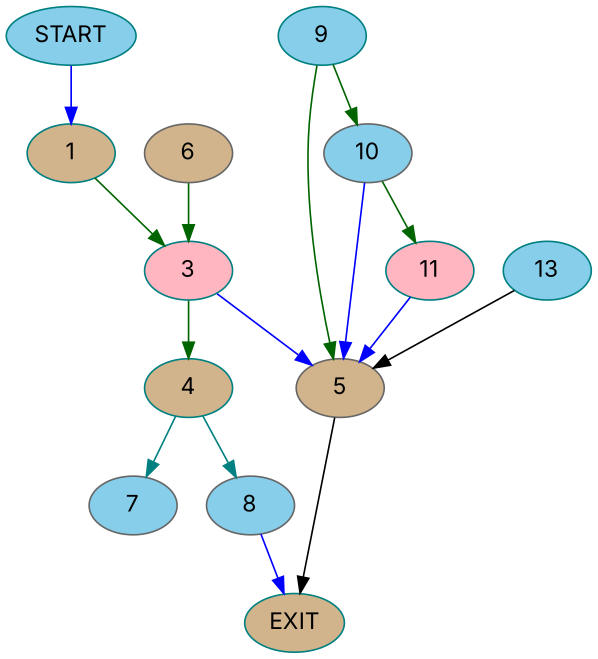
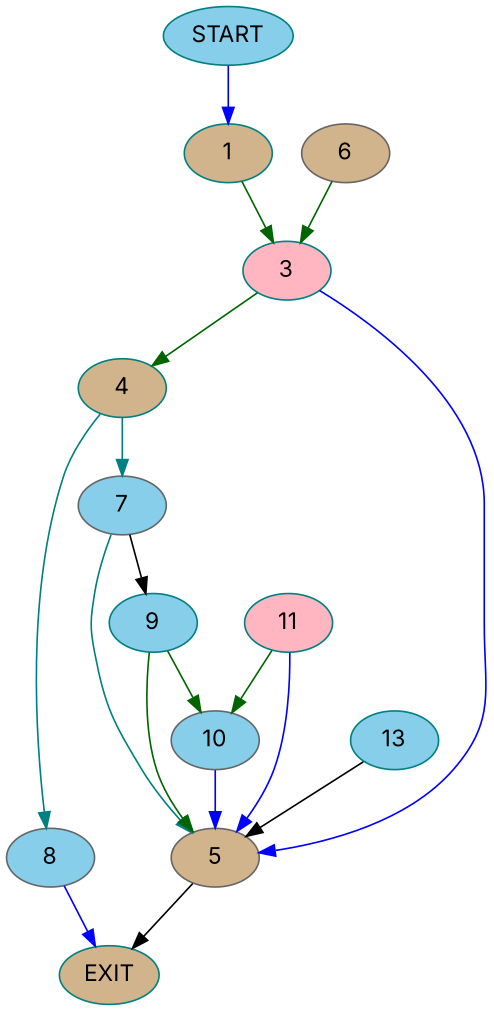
(395, 205) -> (256, 675)
none -> (136, 556)
none -> (102, 687)
